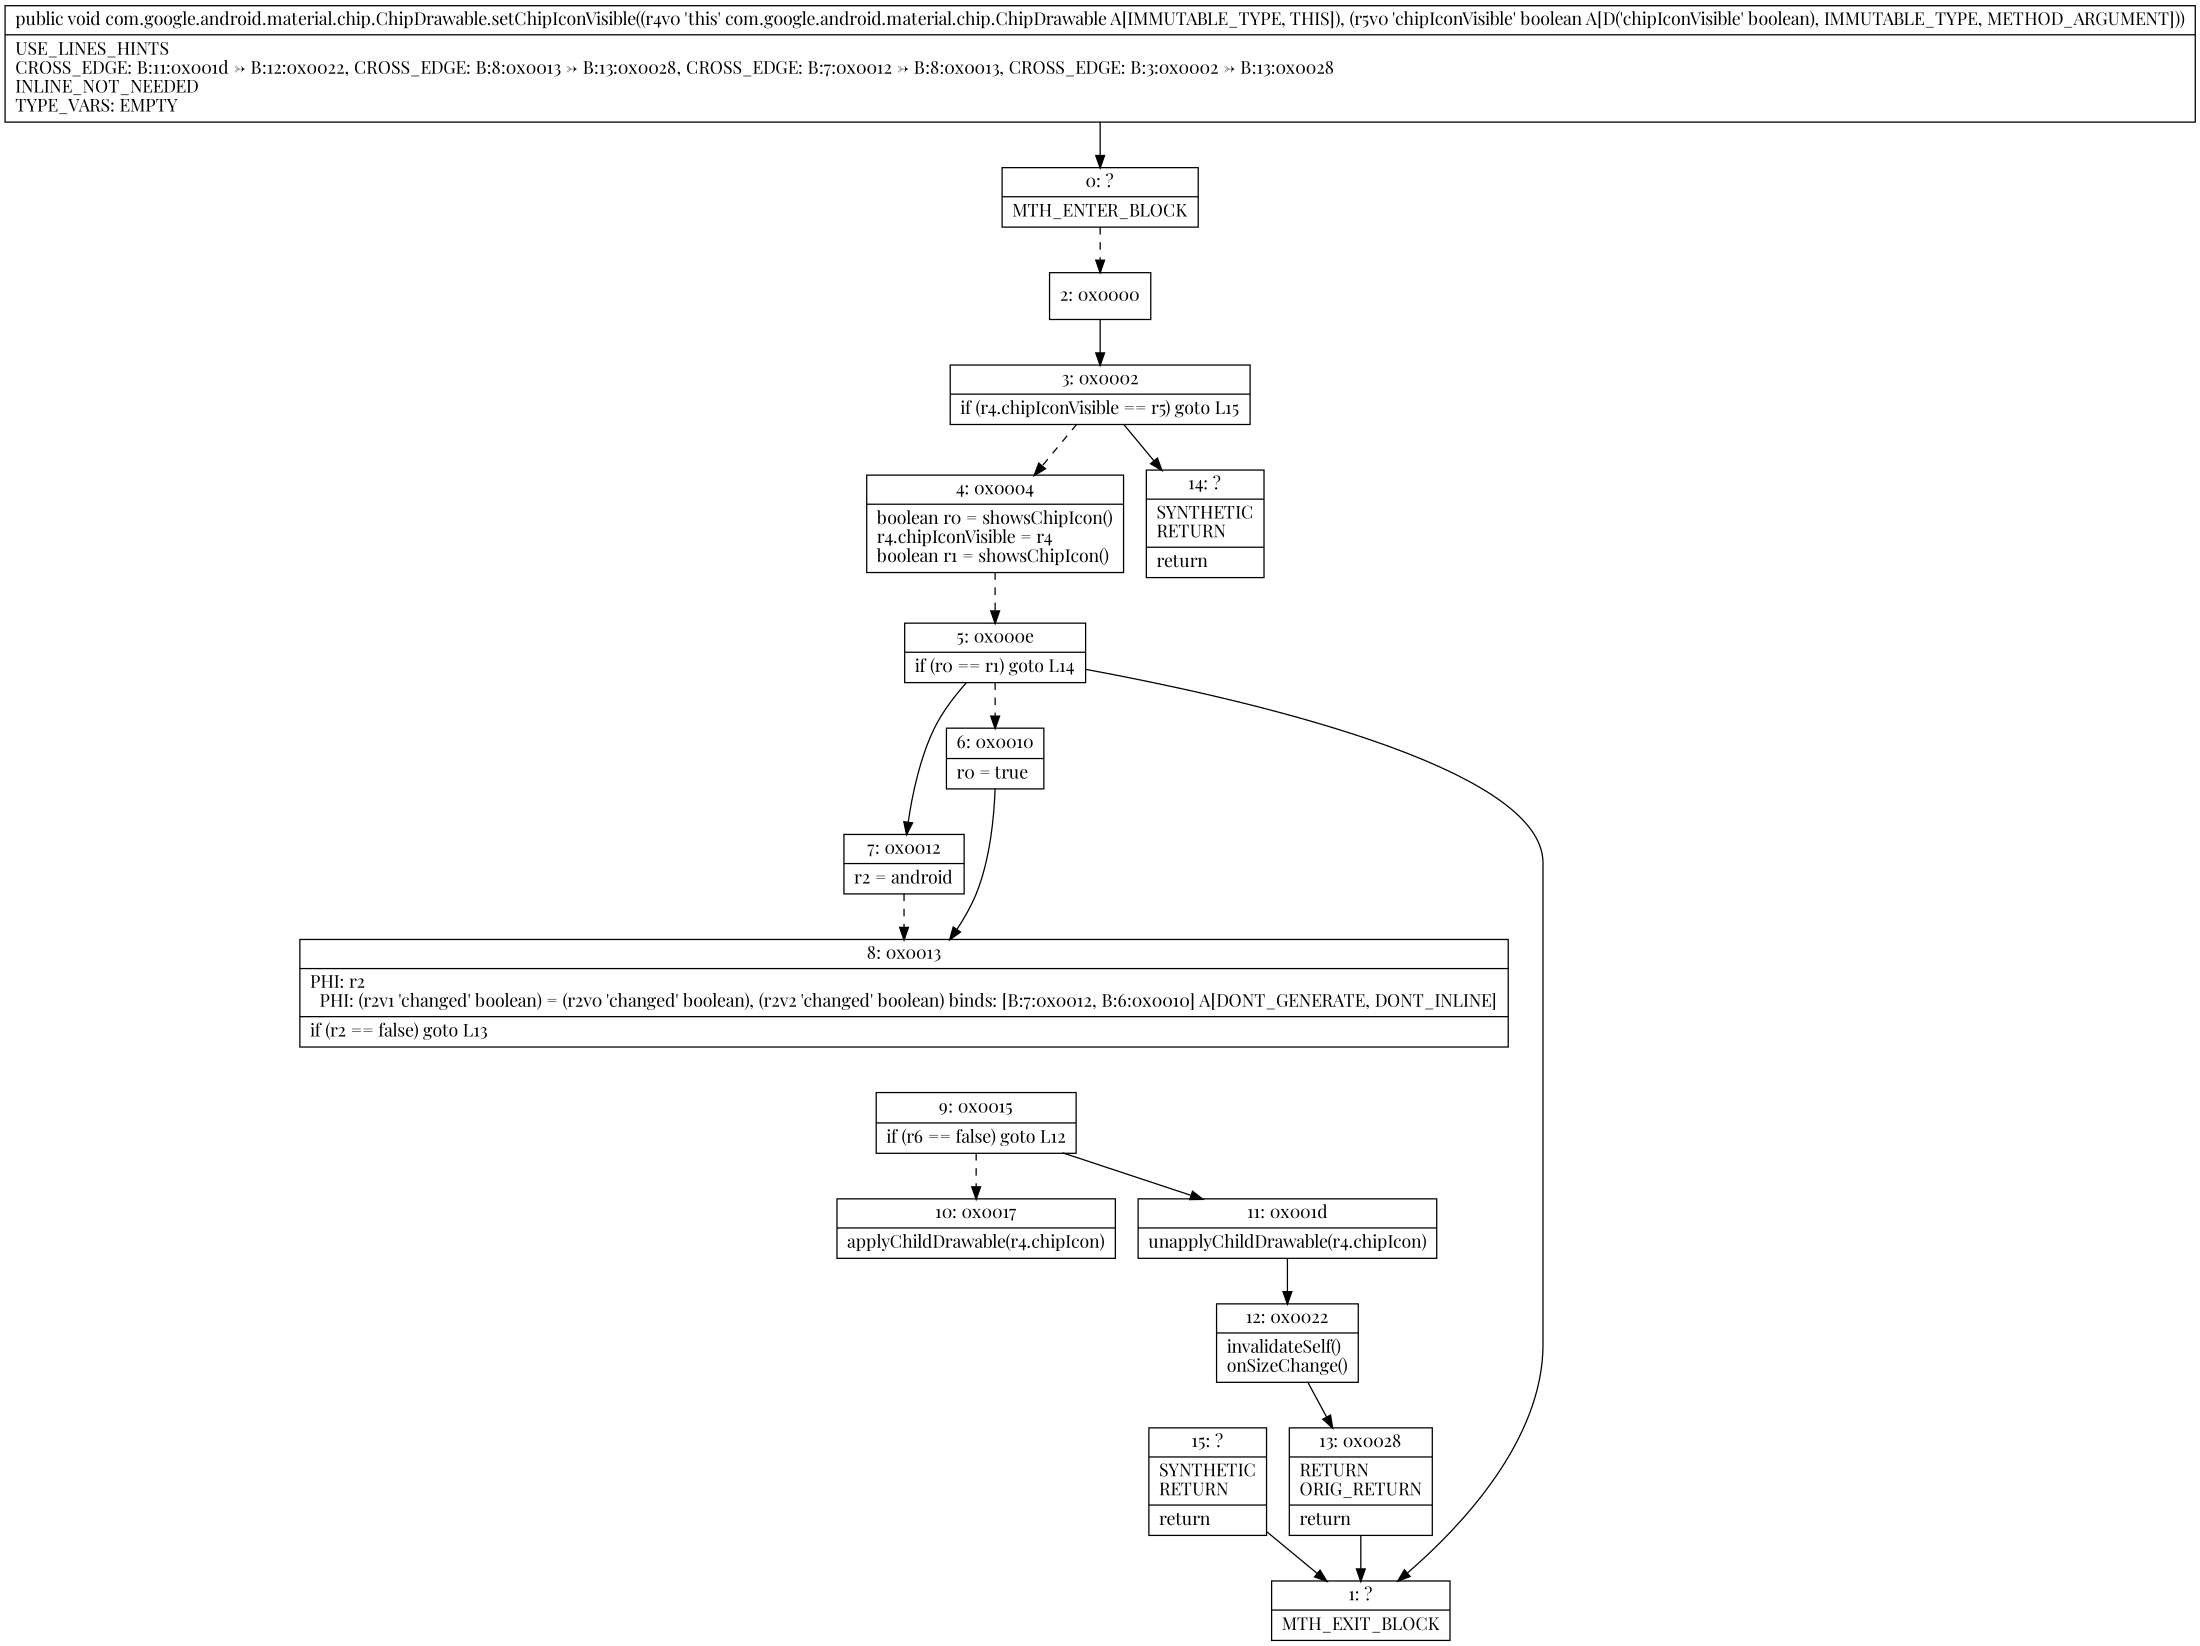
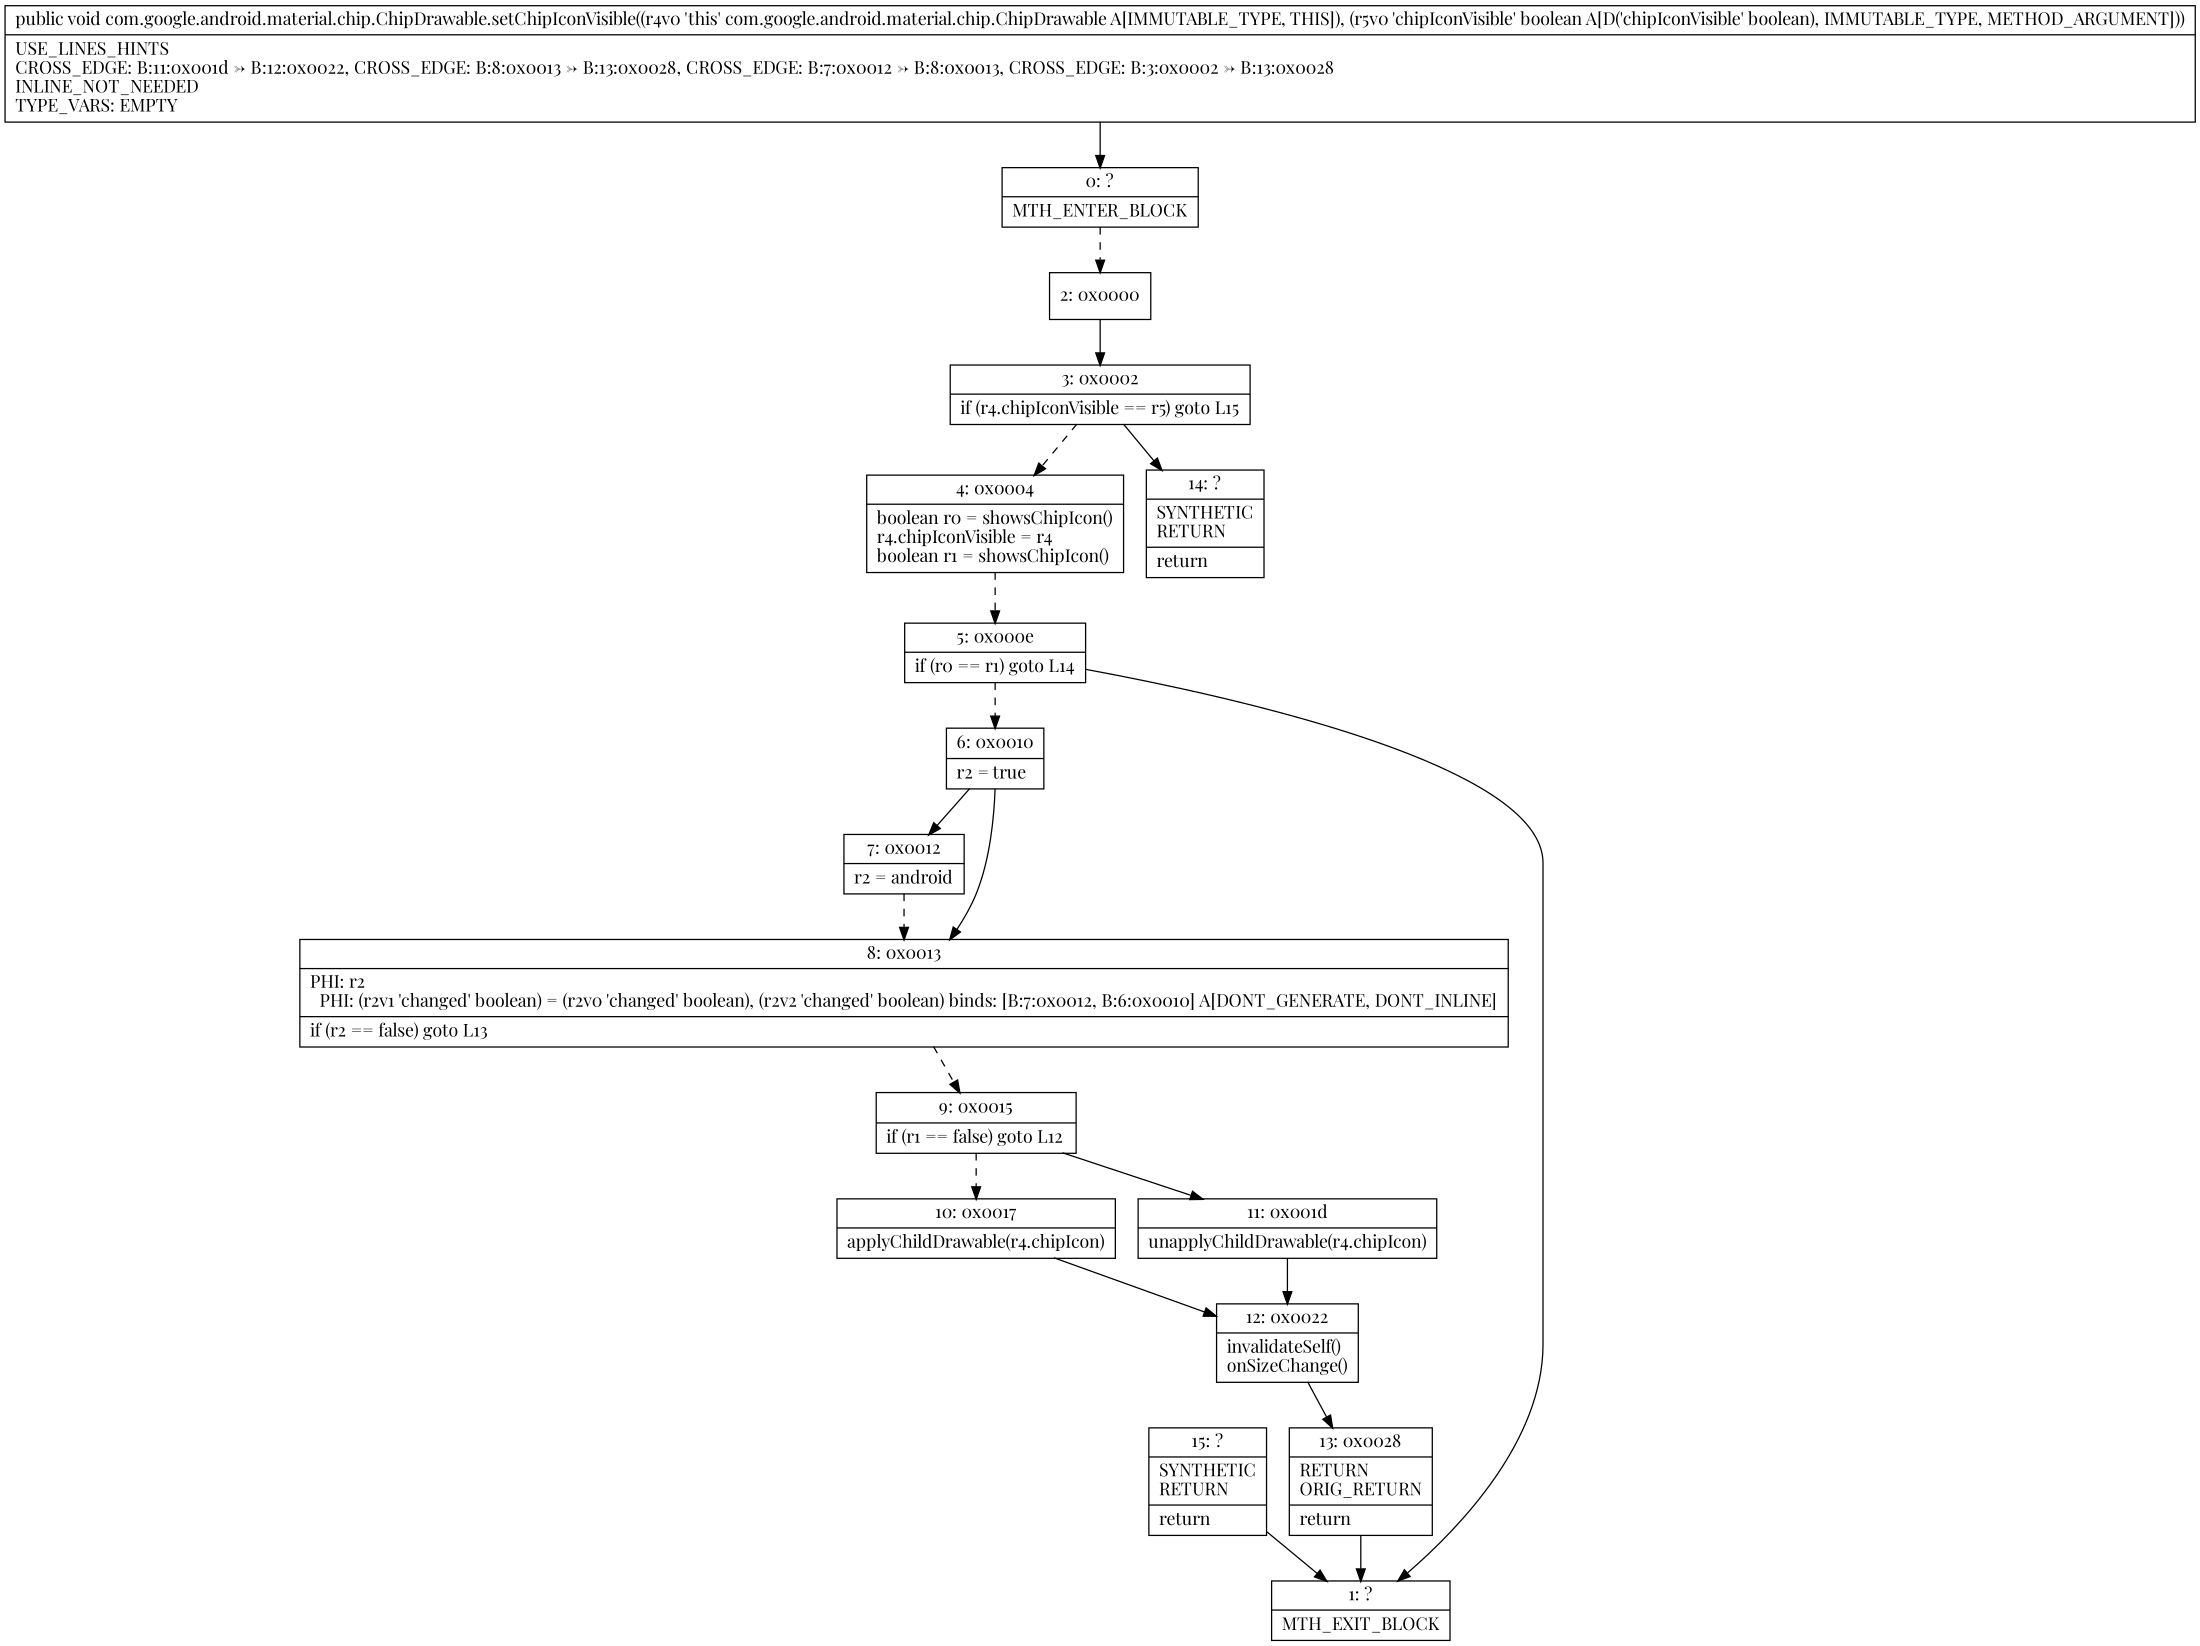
(926, 747) -> (953, 807)
(993, 773) -> (991, 773)
none -> (944, 1064)
(976, 1137) -> (975, 1137)
none -> (1129, 1285)
